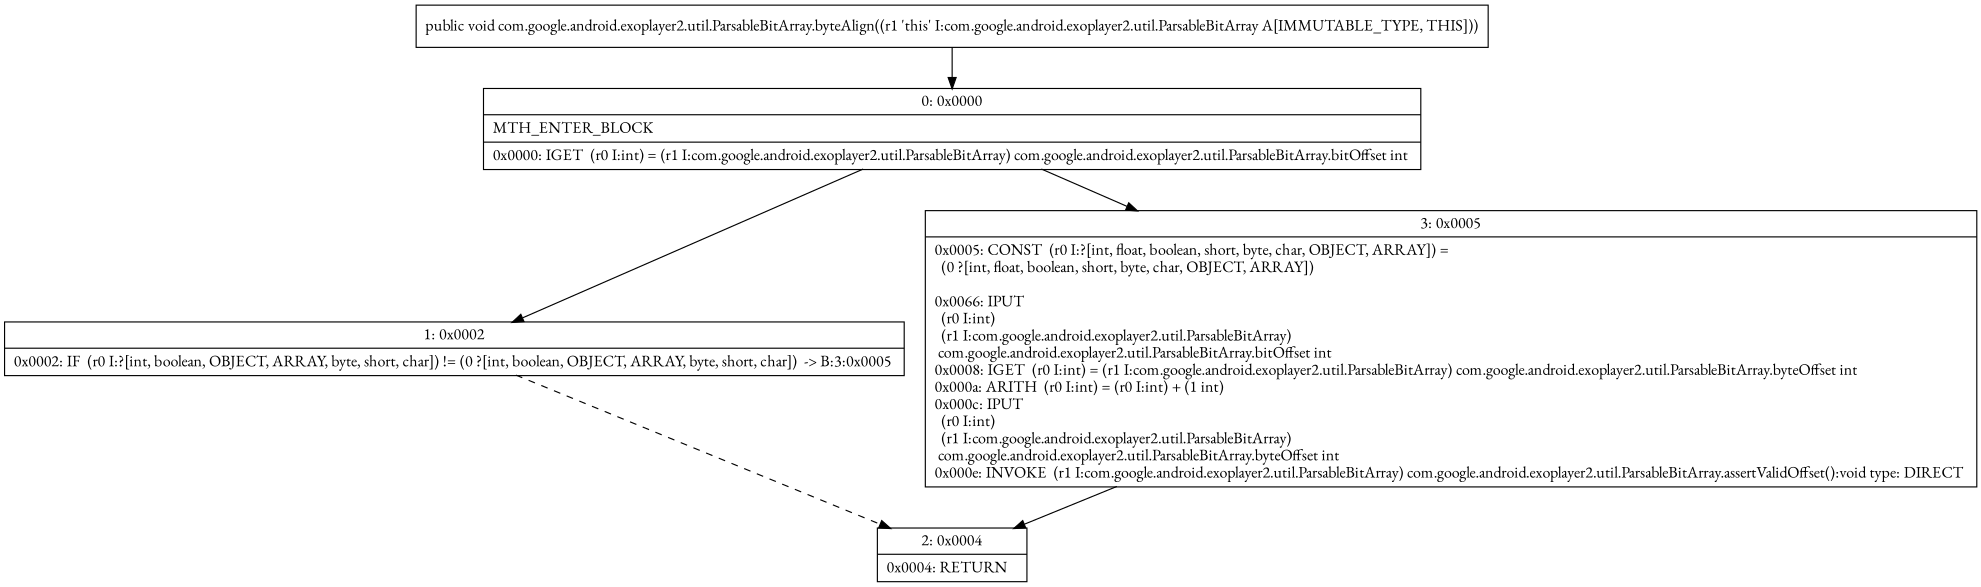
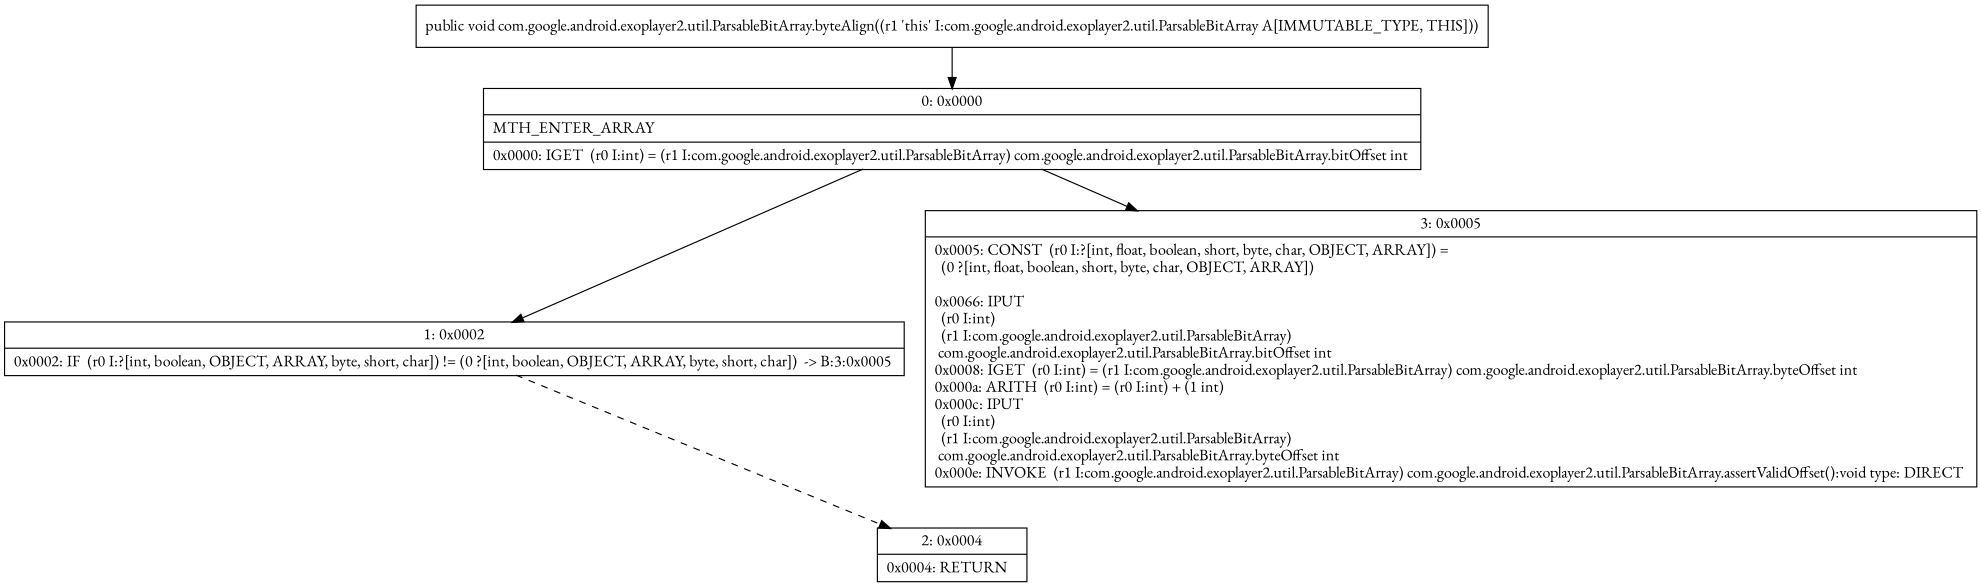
(574, 128) -> (574, 128)
(1071, 505) -> none
